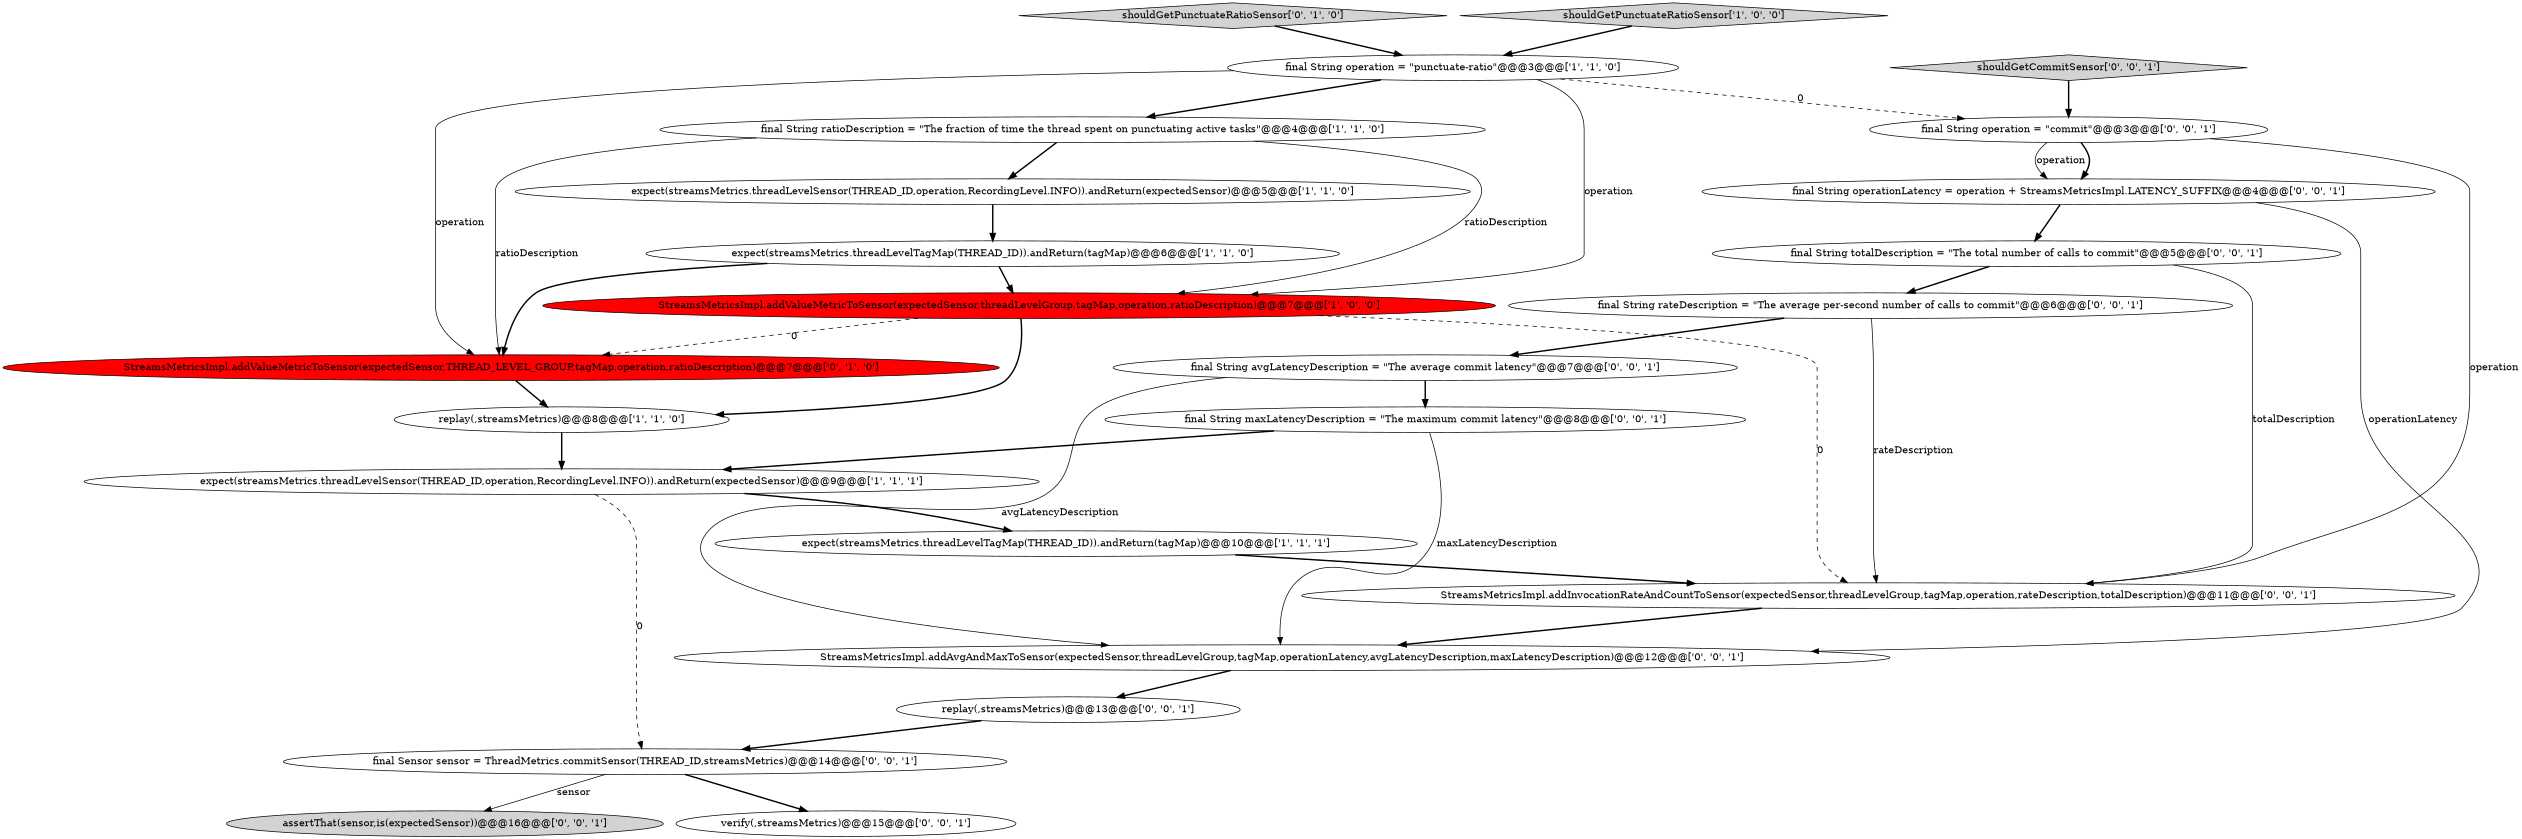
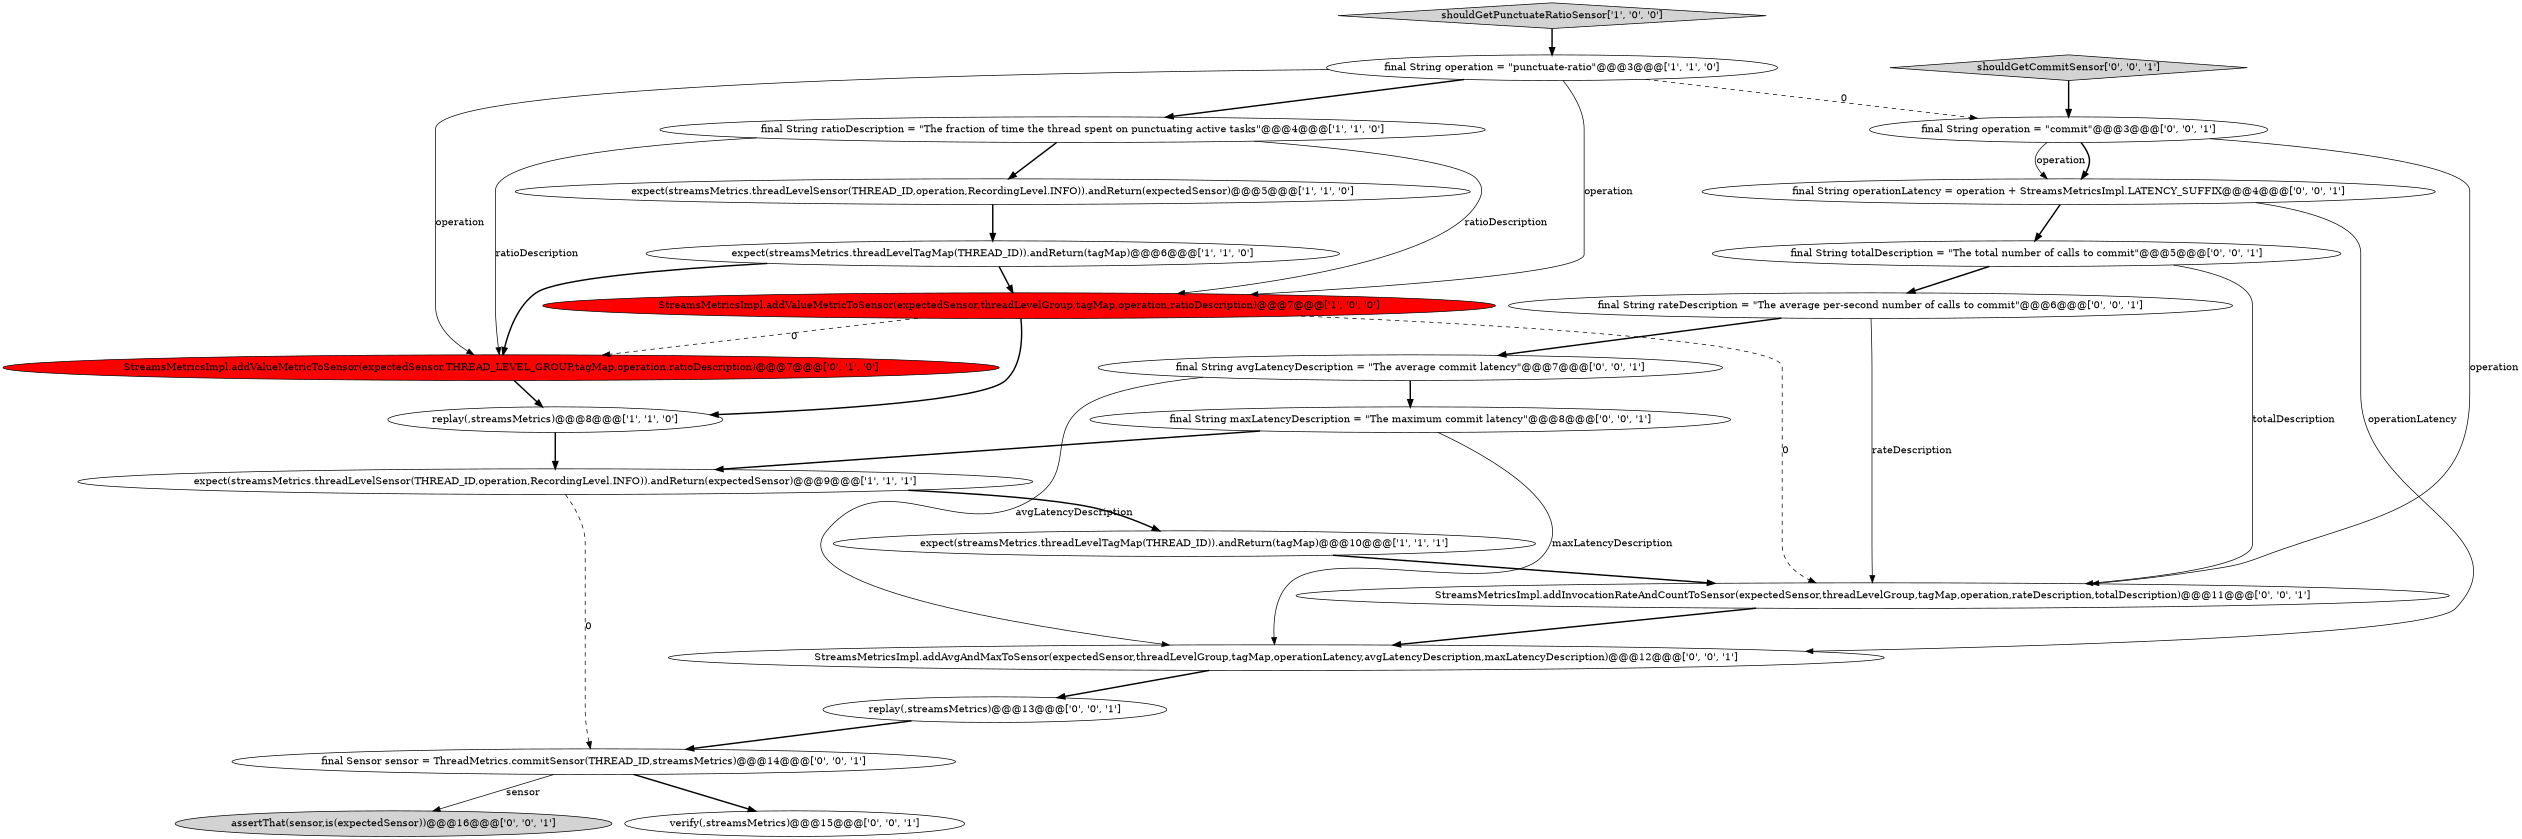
(1233, 16) -> none
